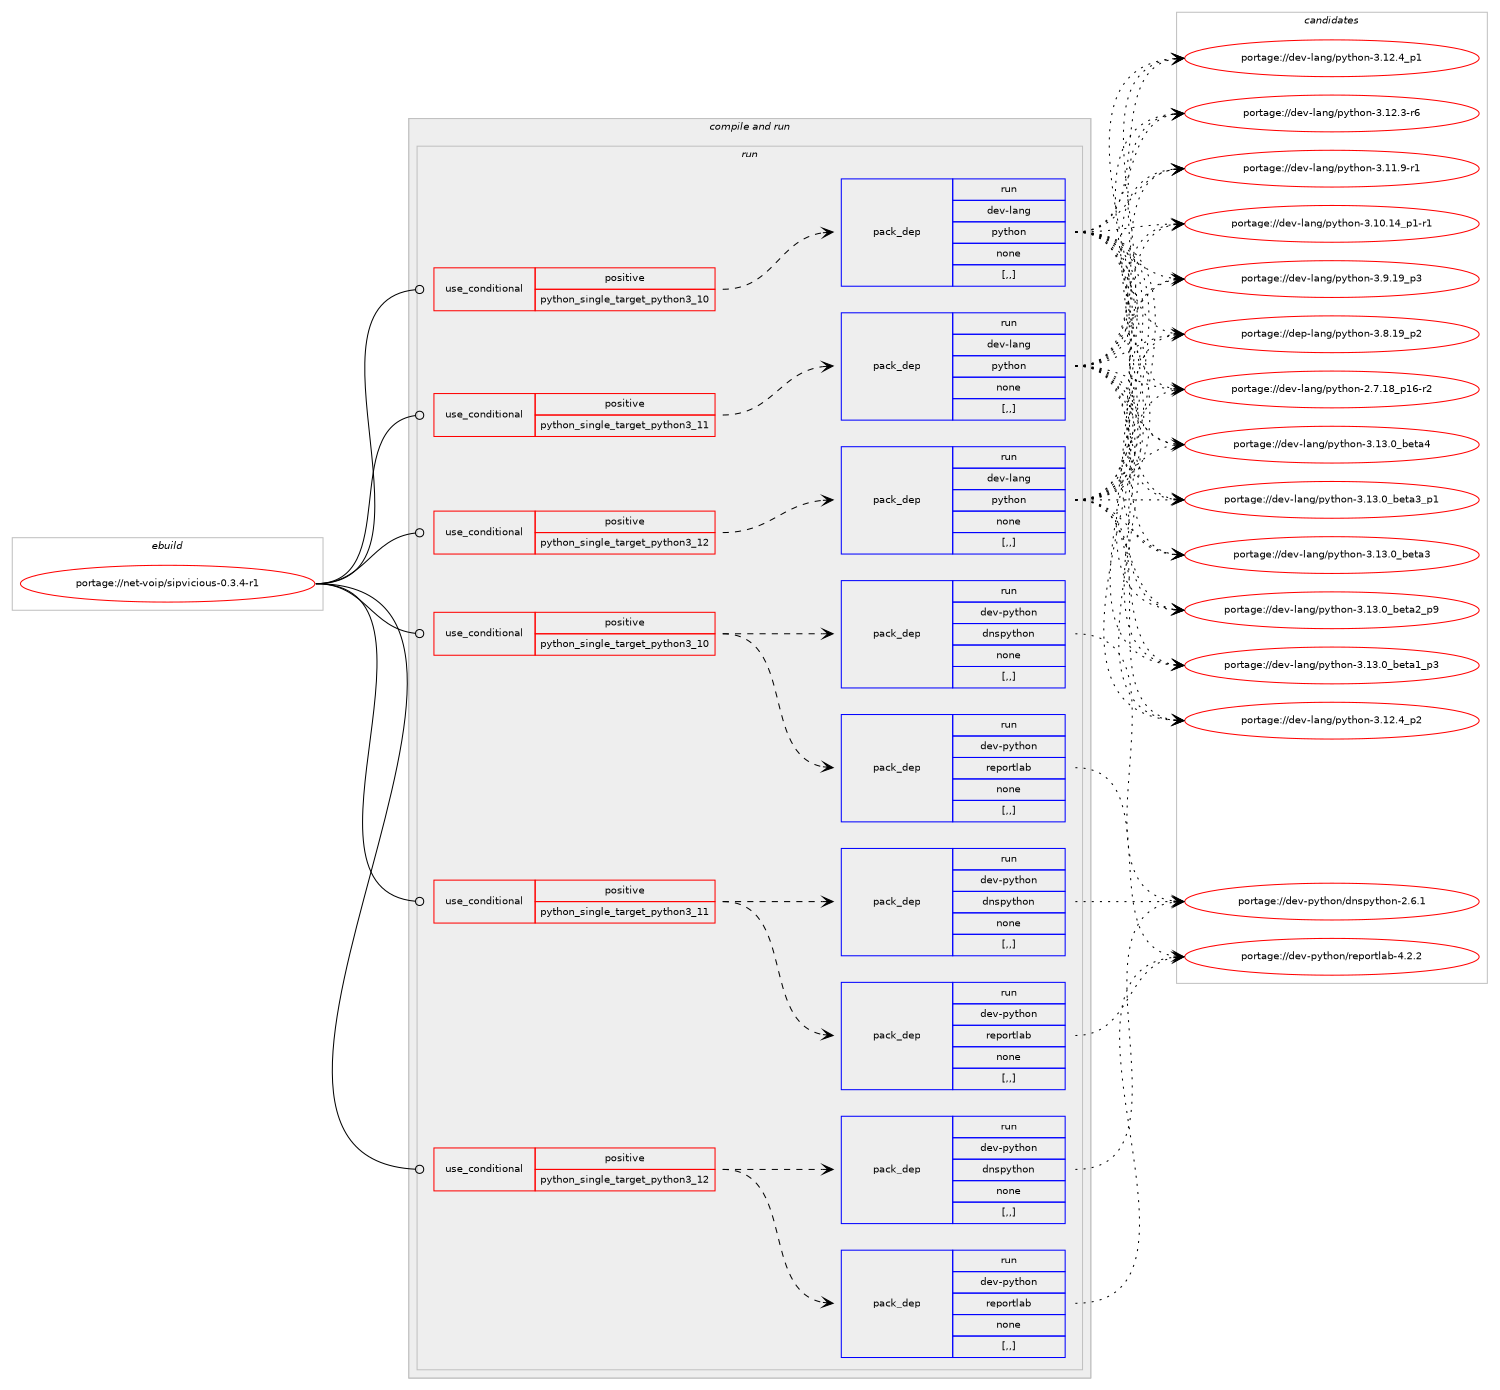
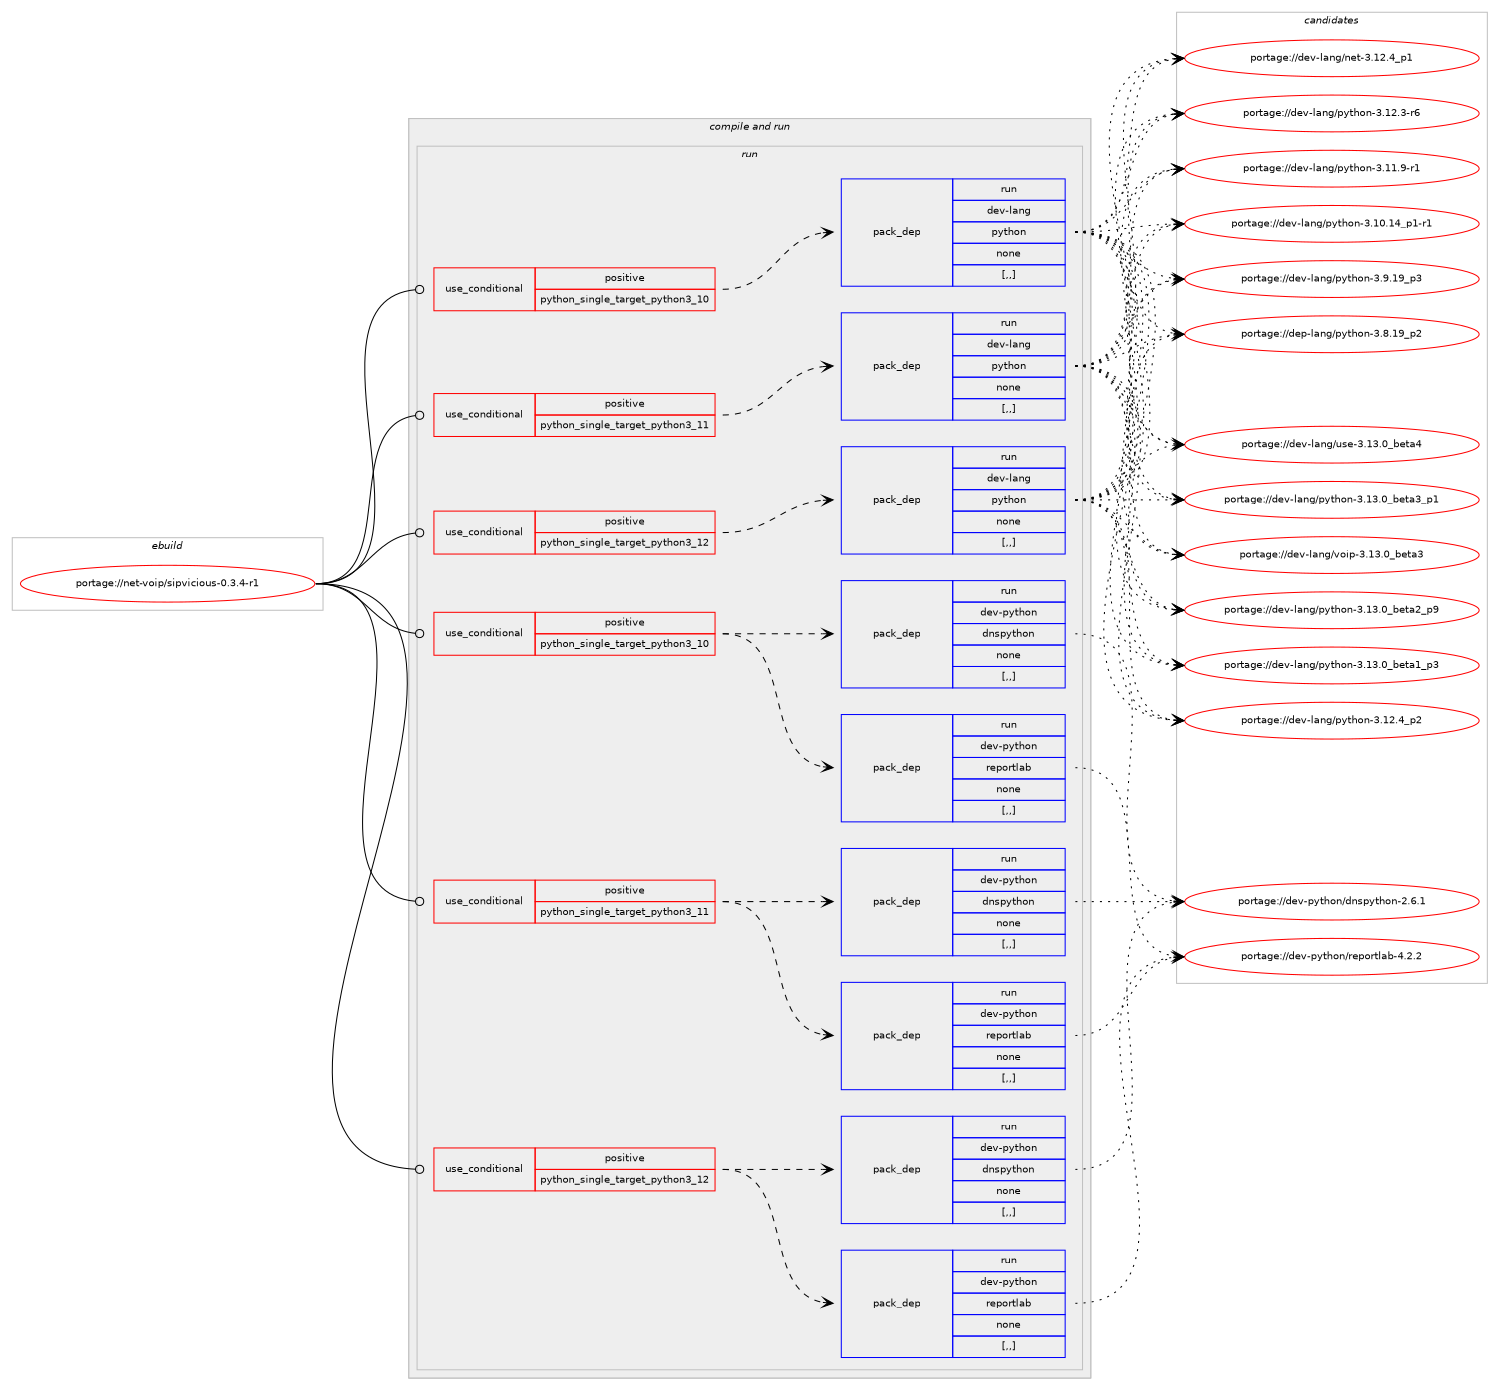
(1332, 58) -> (1332, 58)
(1332, 389) -> none
(1332, 445) -> (1332, 445)
(1332, 555) -> (1332, 555)
